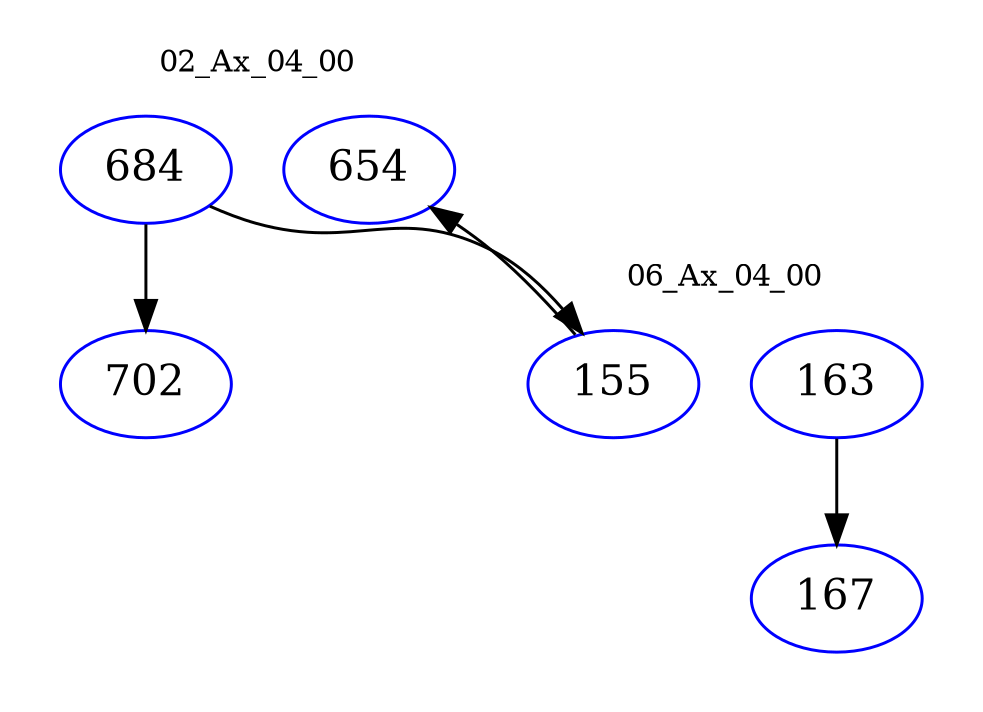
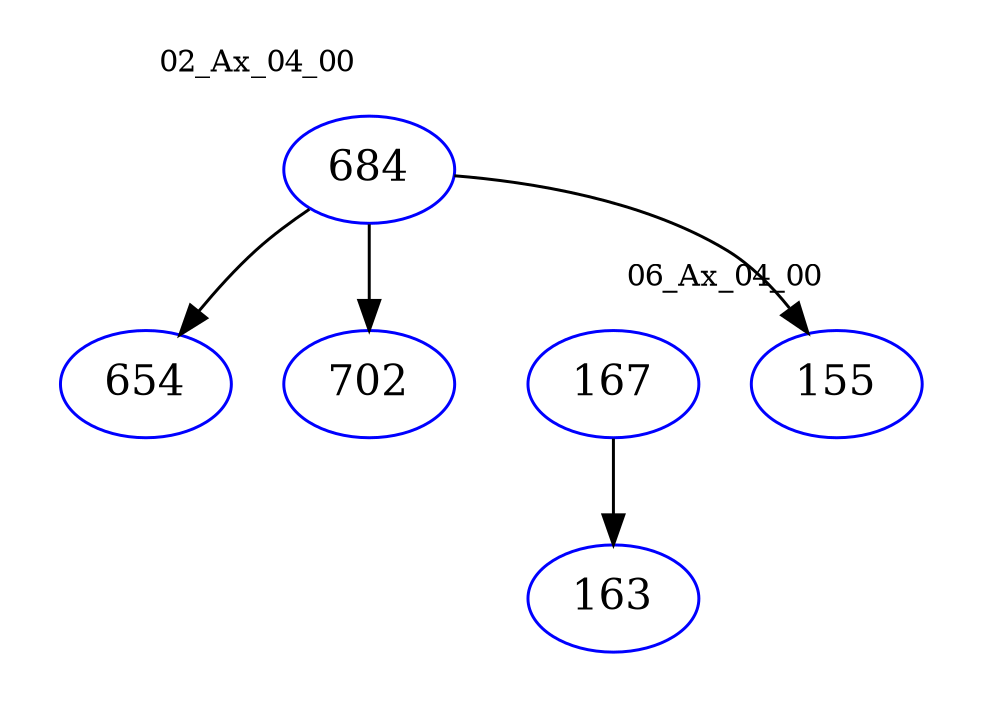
(520, 276) -> (250, 256)
(837, 477) -> (613, 477)
